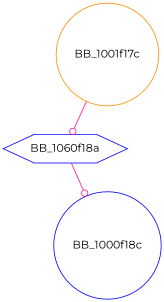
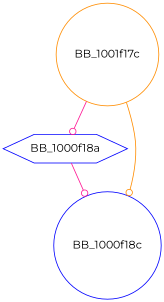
none -> (136, 145)
(65, 149) -> (65, 149)
